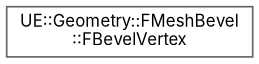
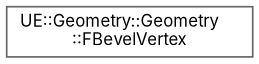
(130, 32) -> (130, 32)
